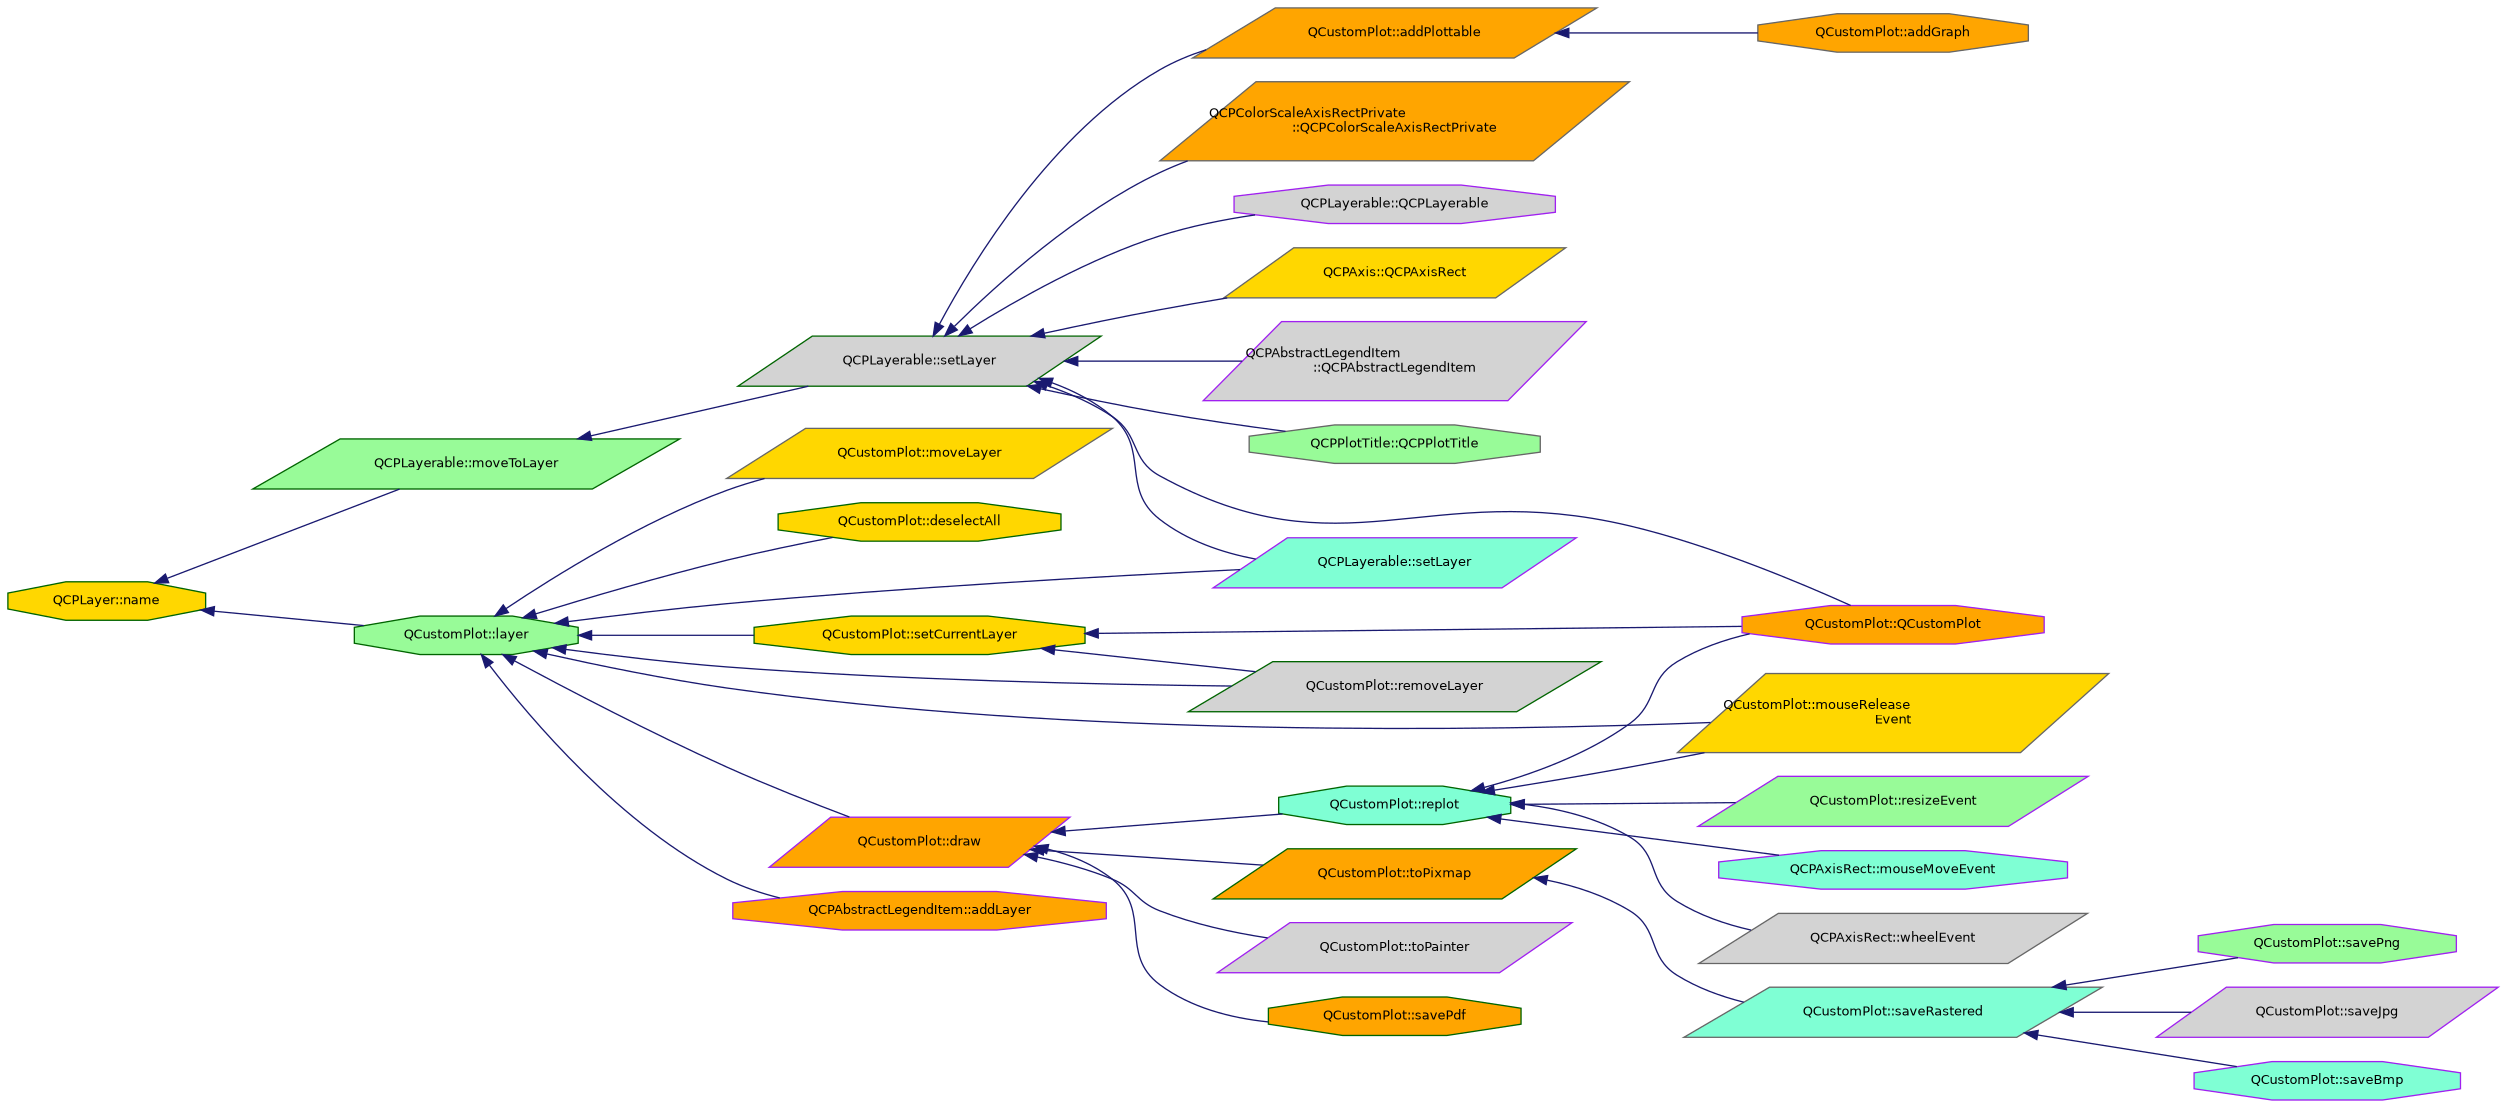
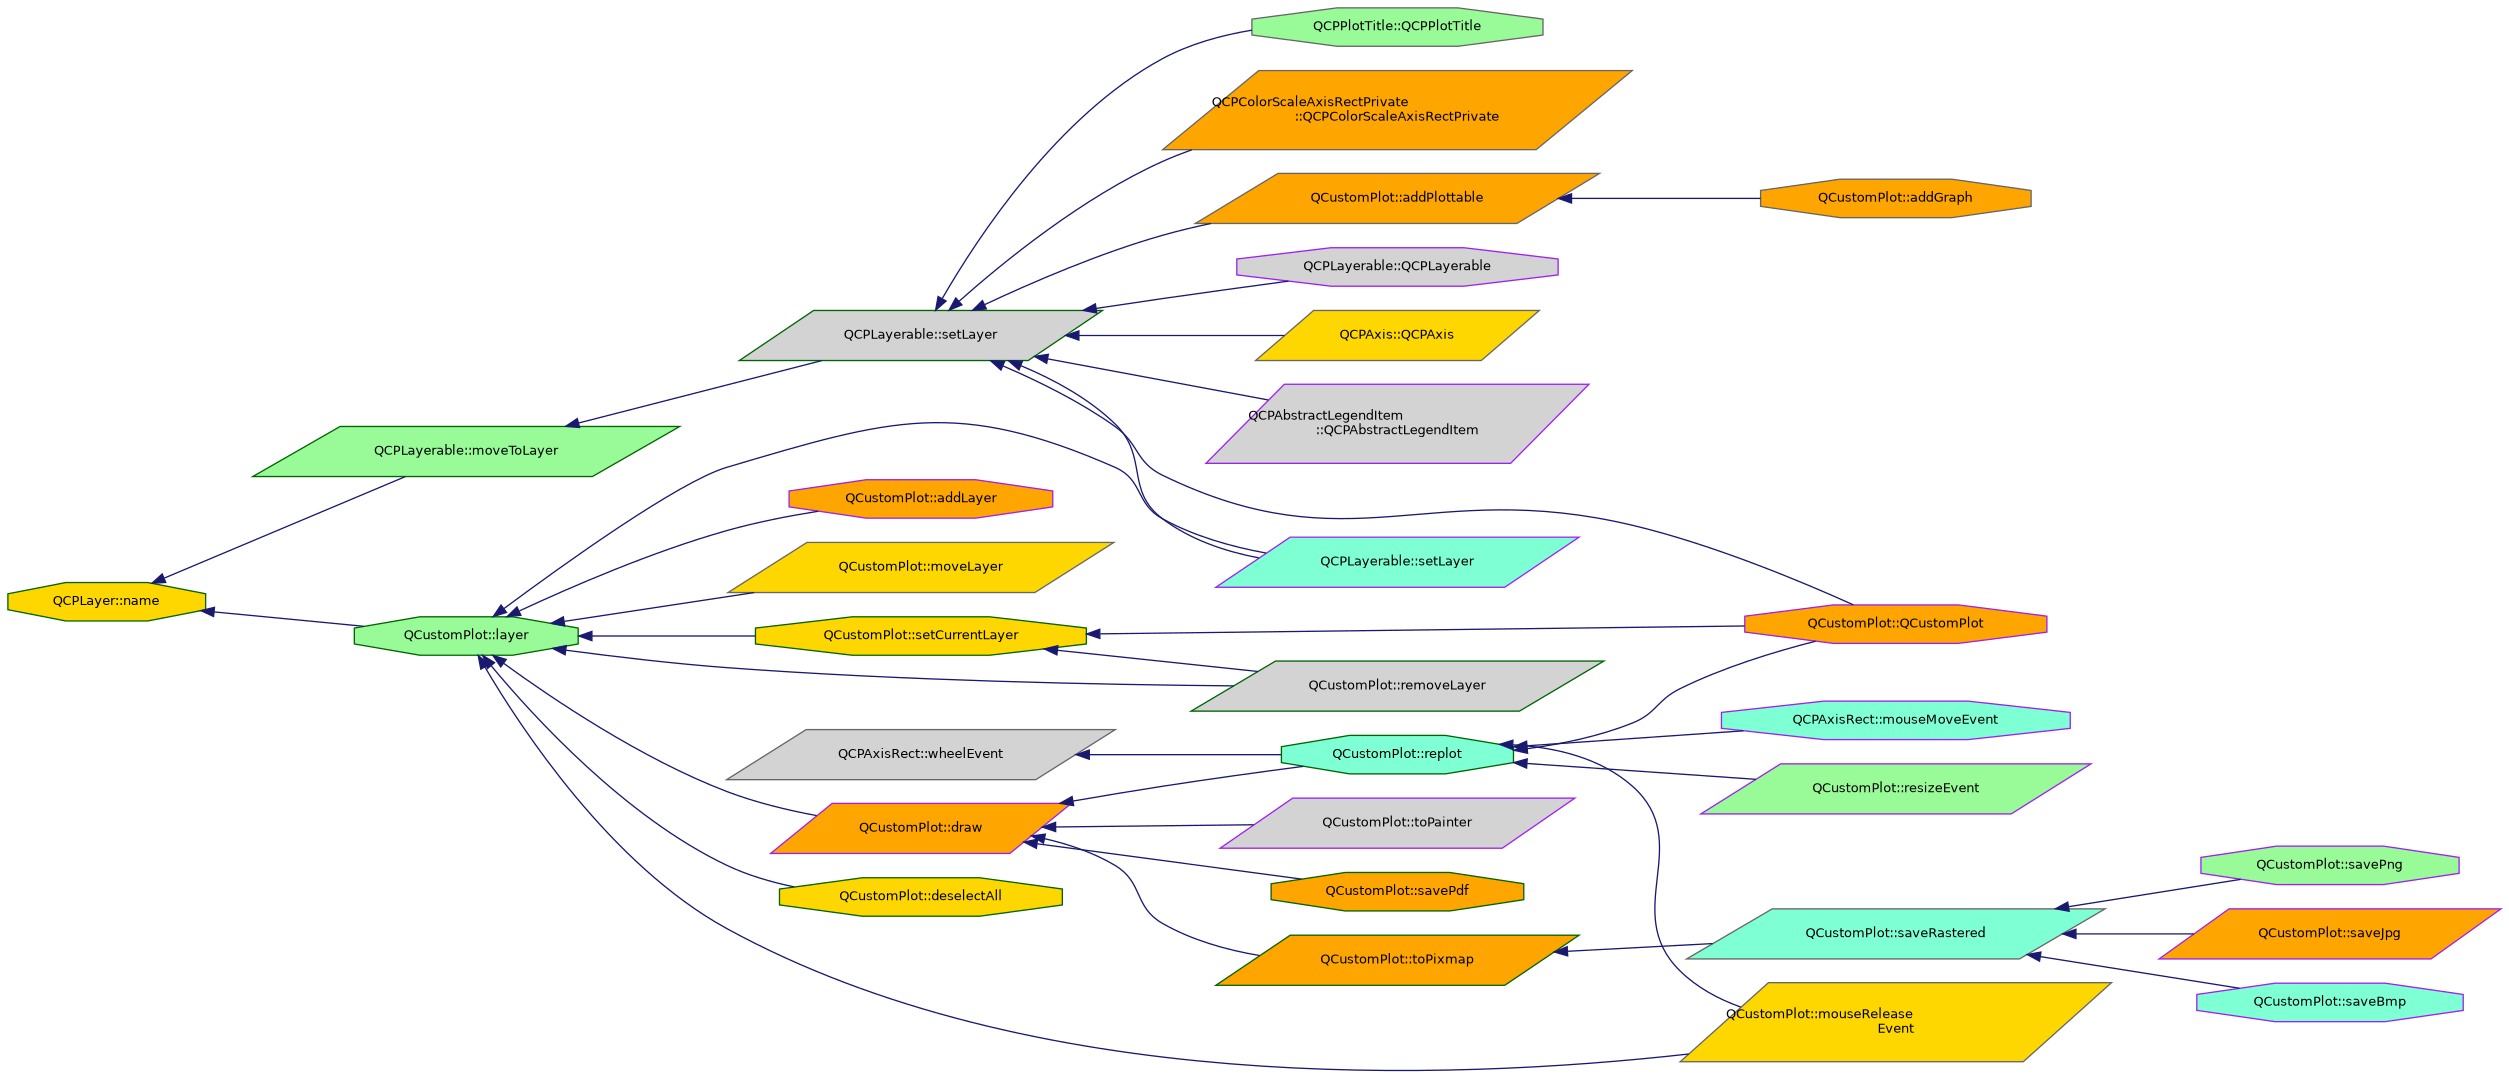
(1395, 273) -> (1397, 335)
(1647, 855) -> (1185, 755)
(920, 911) -> (921, 499)
(2327, 1012) -> (2330, 934)
